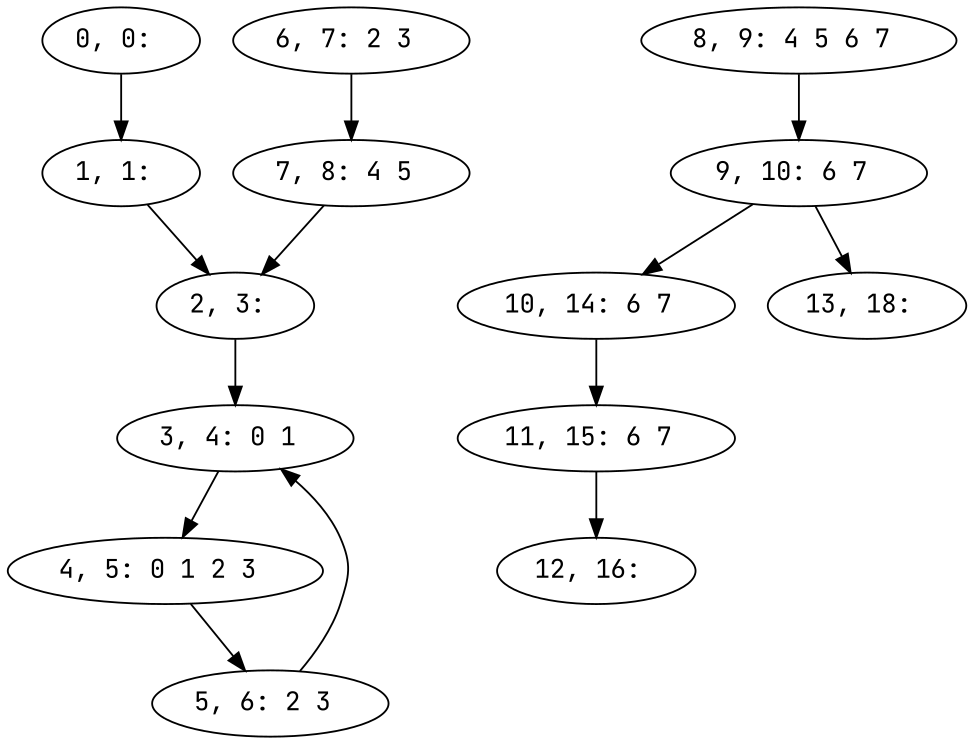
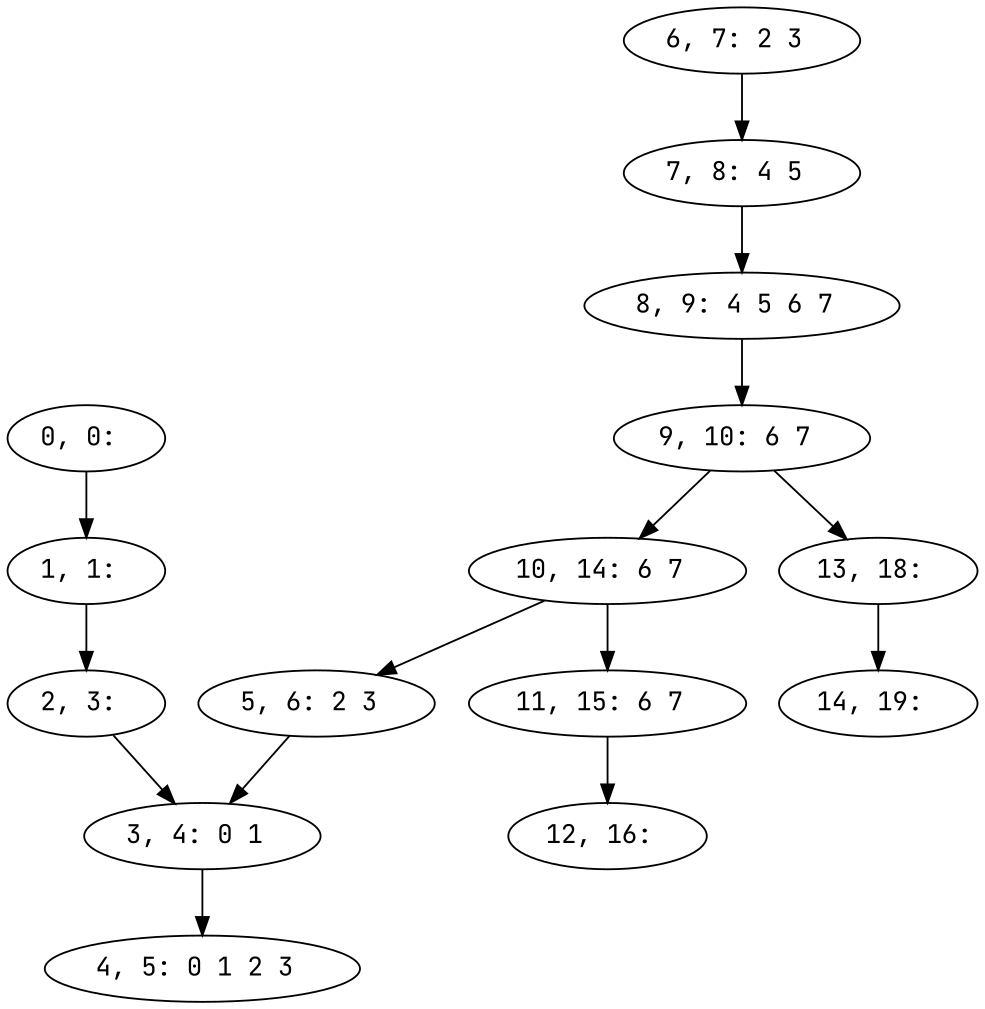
(299, 233) -> (742, 230)
(212, 630) -> (469, 634)
none -> (878, 704)
